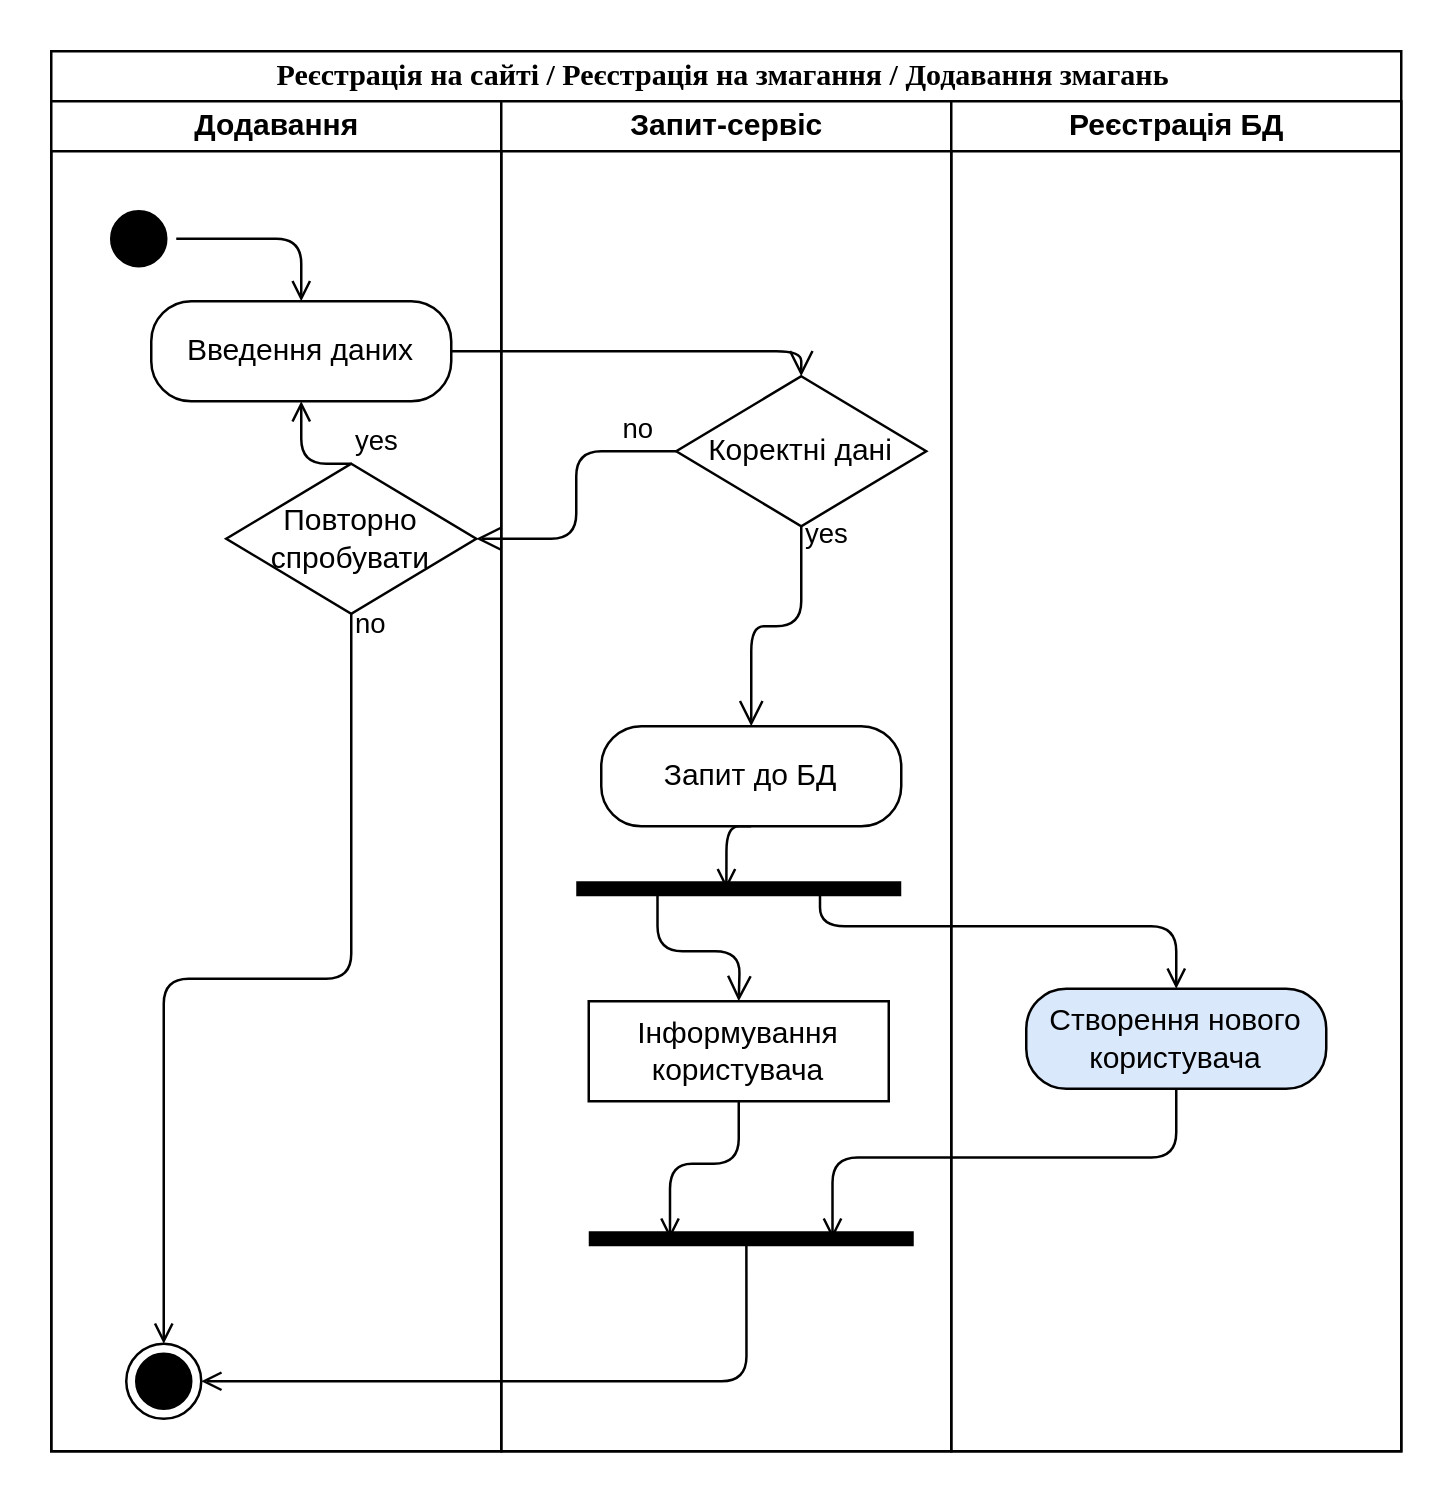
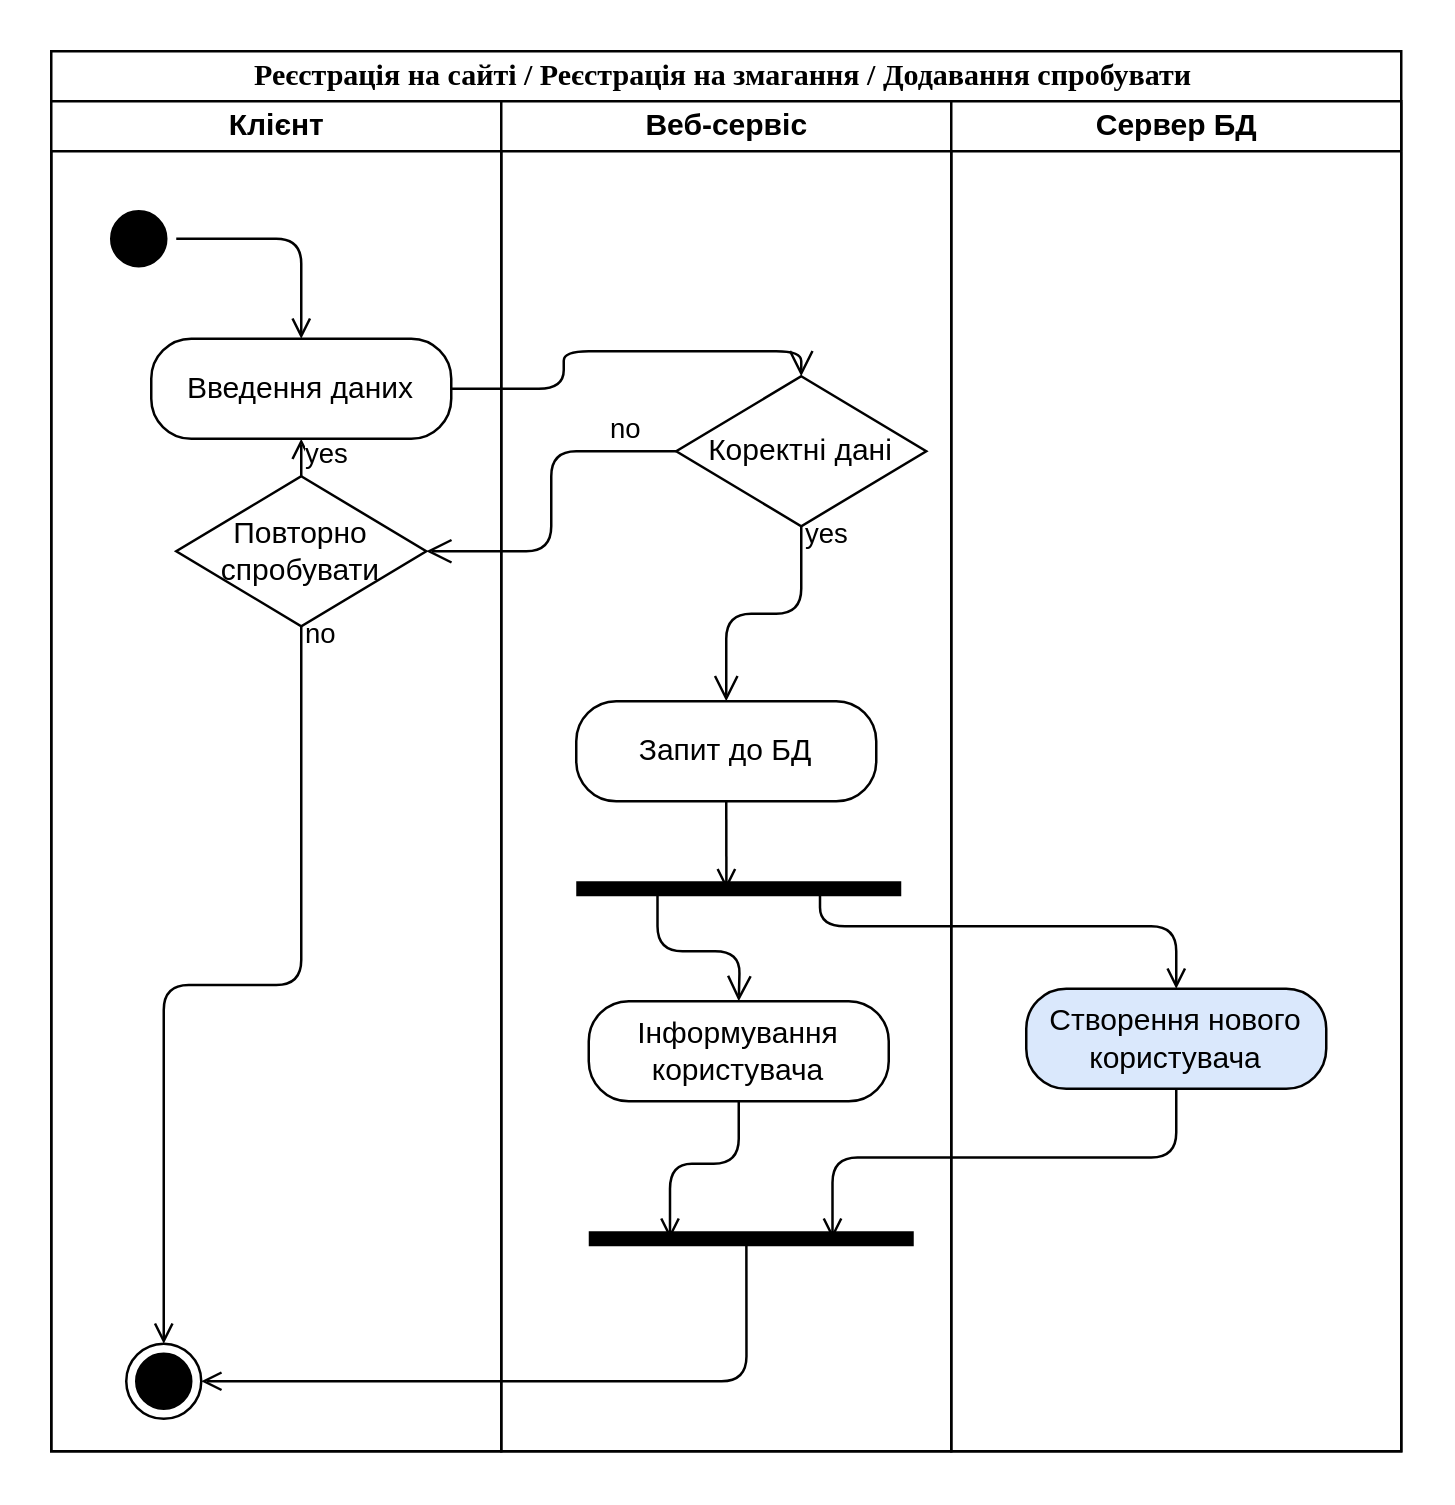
(728, 76) -> (728, 76)
(278, 126) -> (278, 126)
(728, 126) -> (728, 126)
(1178, 126) -> (1178, 126)
(301, 351) -> (301, 389)
(351, 539) -> (301, 551)
(751, 776) -> (726, 751)
(739, 1051) -> (739, 1051)
